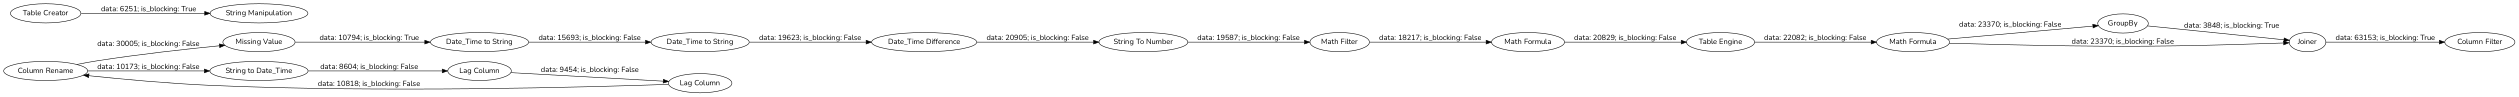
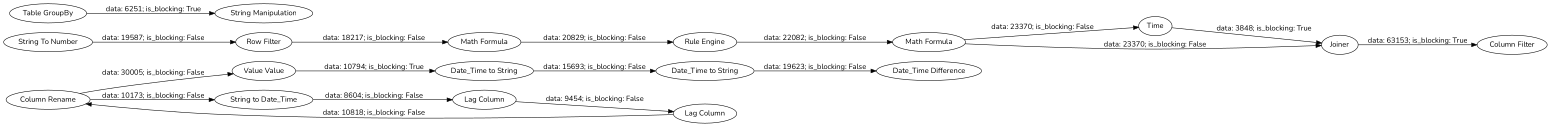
(46, 13) -> (48, 13)
(2123, 23) -> (1155, 26)
(259, 42) -> (264, 71)
(1035, 42) -> none
(1340, 42) -> (264, 42)
(1721, 42) -> (705, 42)
